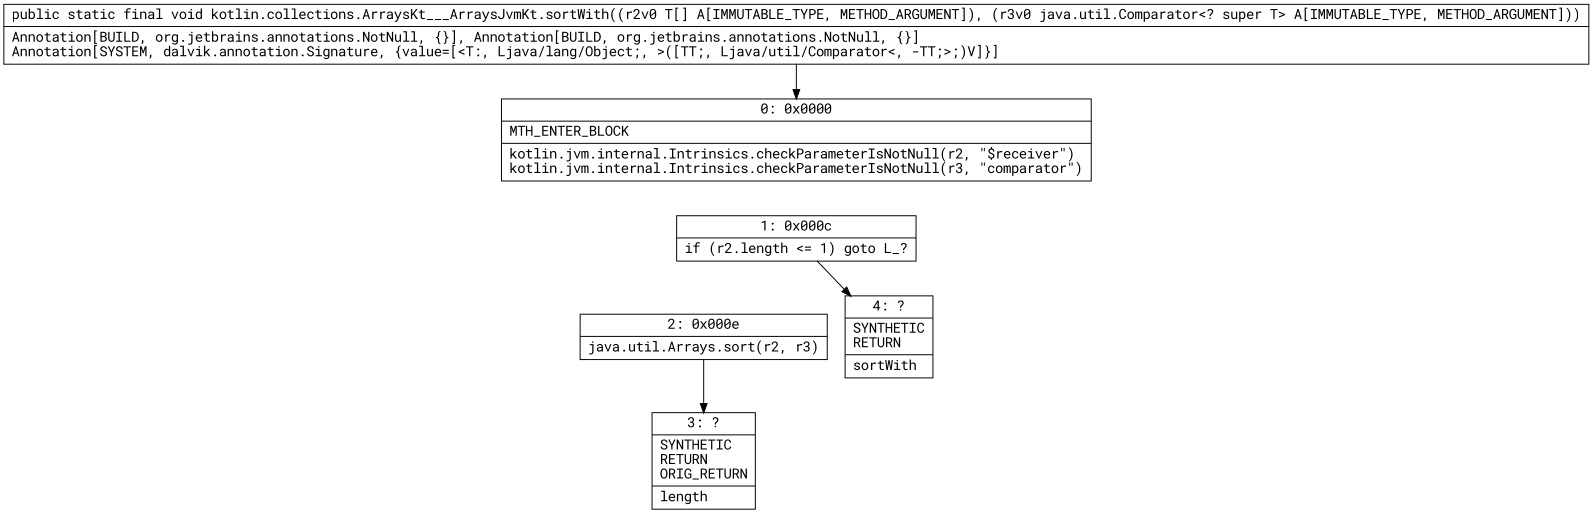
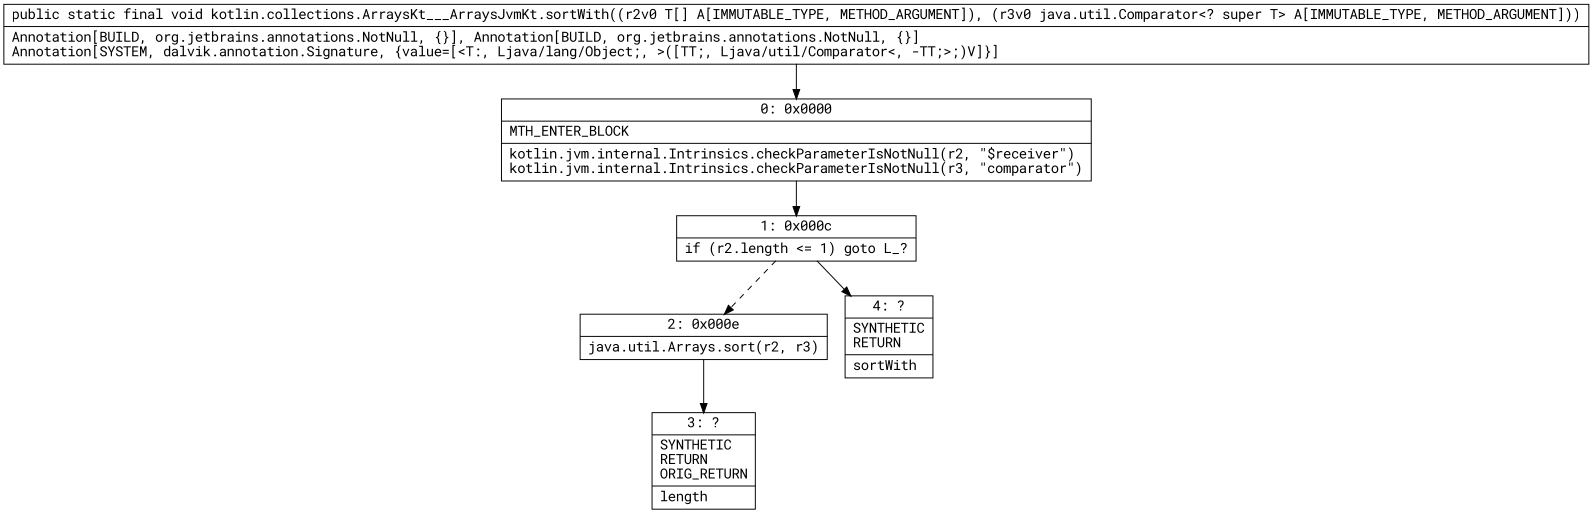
none -> (796, 194)
none -> (753, 284)
